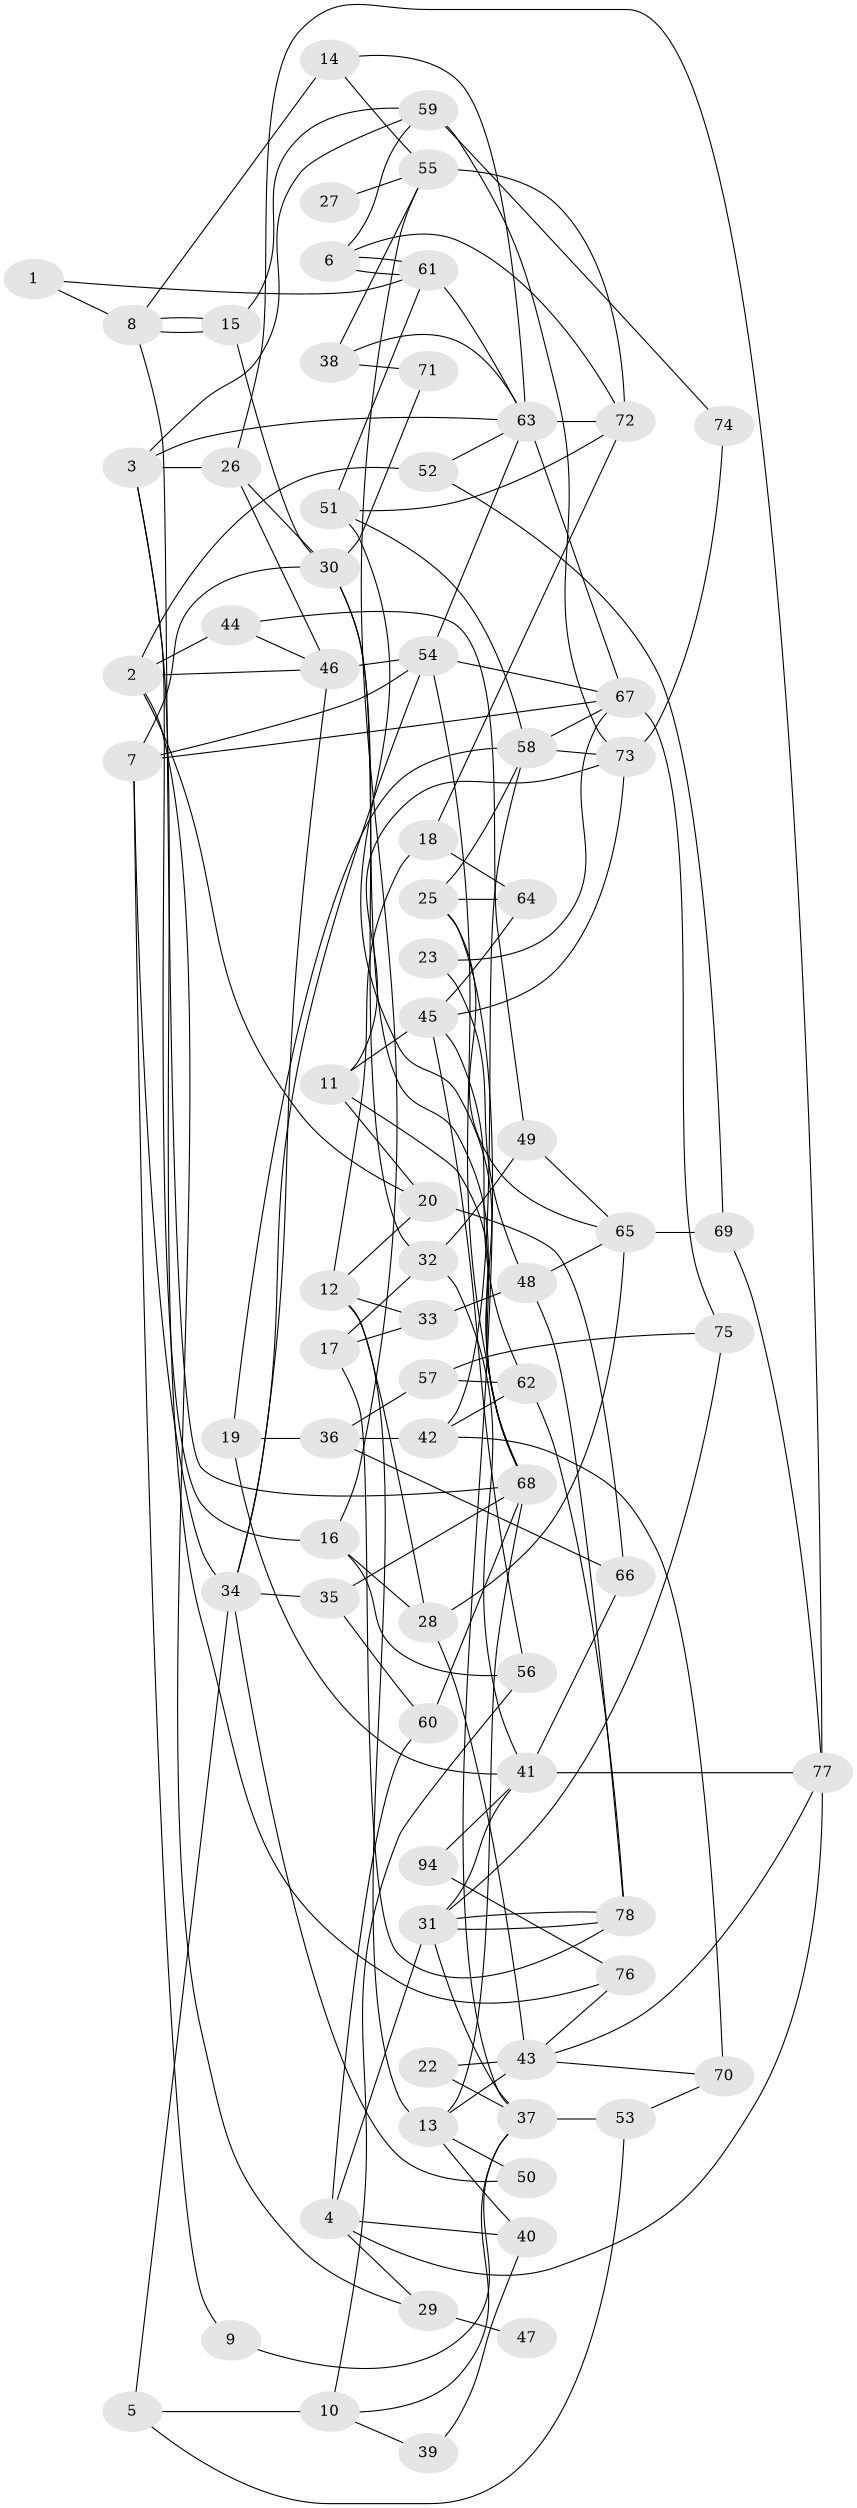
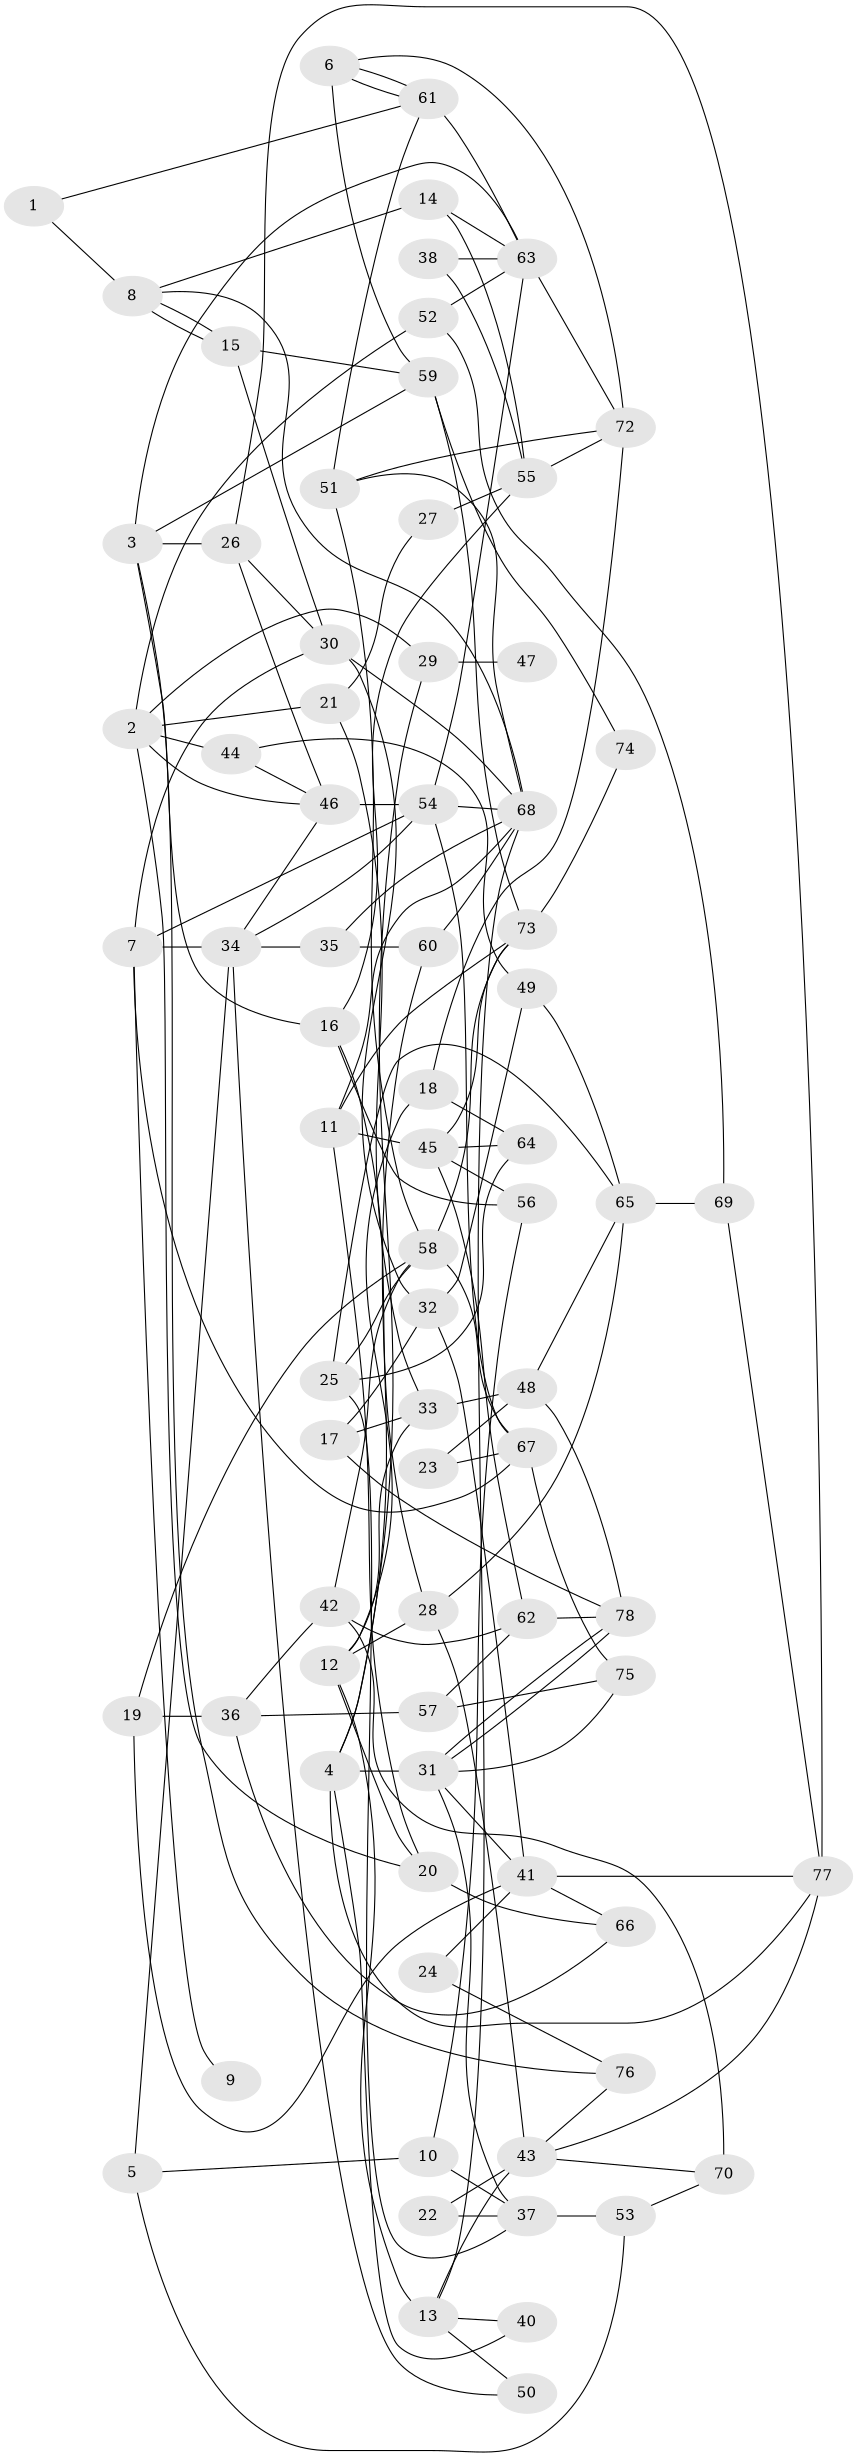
(428, 371) -> none
(576, 560) -> none
none -> (330, 704)
(428, 1866) -> (428, 1973)
(463, 2335) -> none
(428, 2453) -> none
